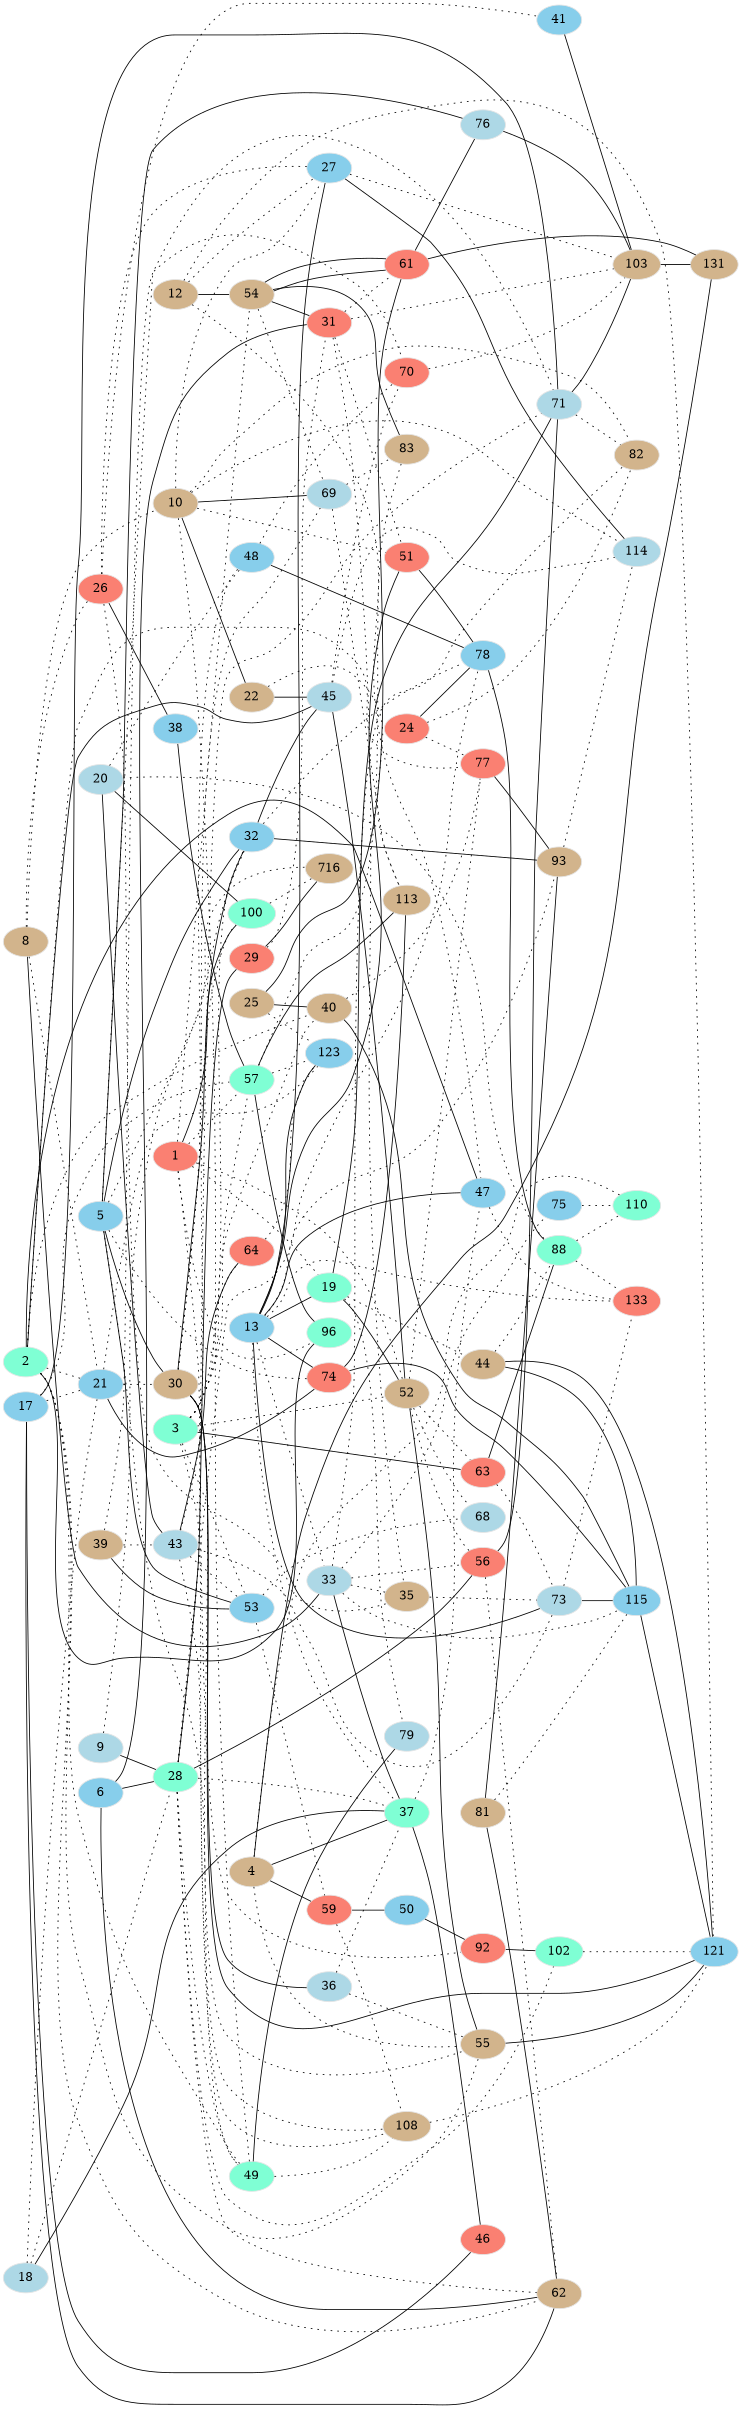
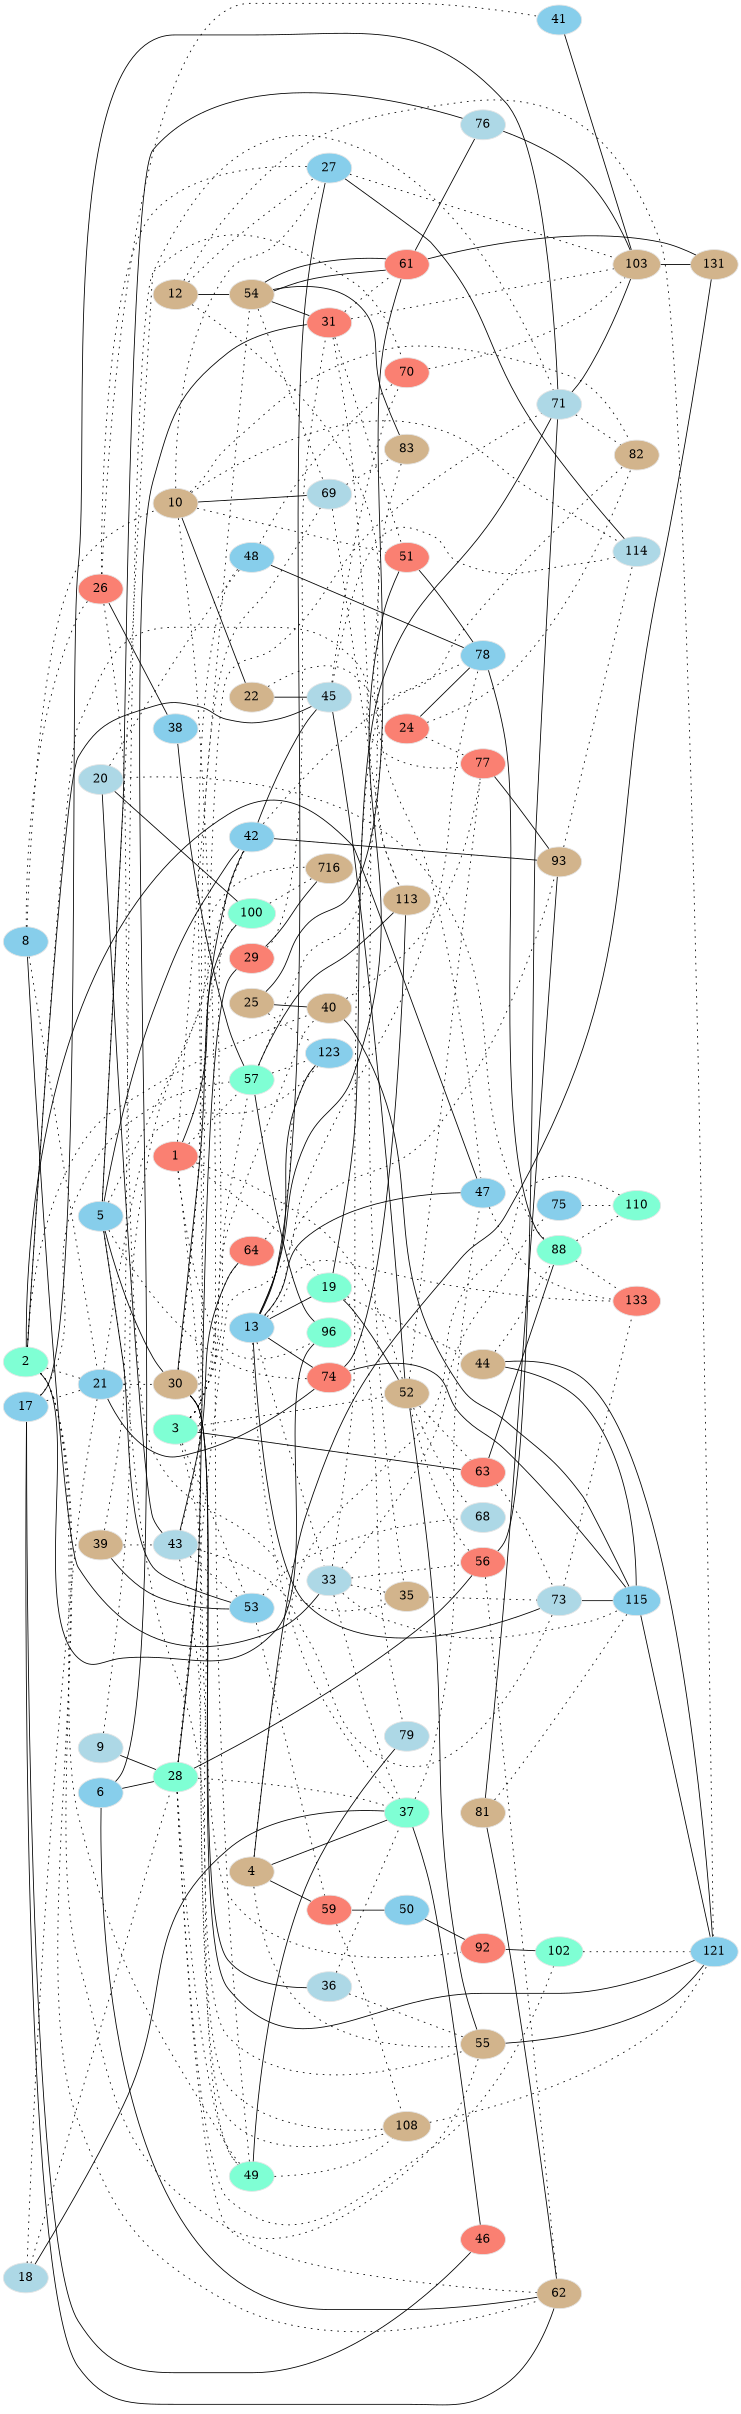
(252, 837) -> (252, 837)
(26, 942) -> (26, 942)
(363, 1698) -> (363, 1698)
